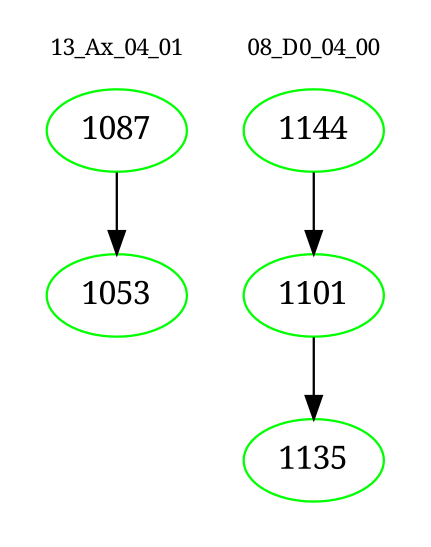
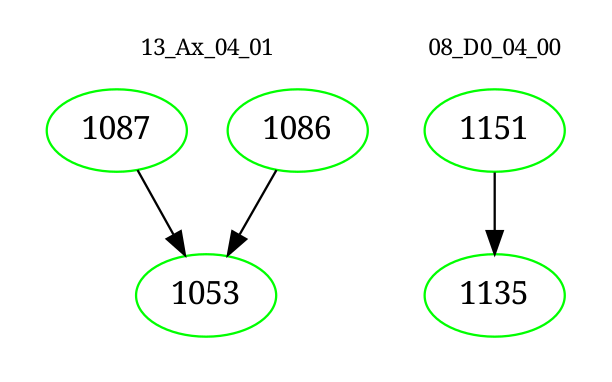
none -> (298, 131)
(314, 131) -> none
(314, 295) -> (495, 131)
